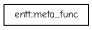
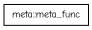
(46, 15) -> (46, 15)
